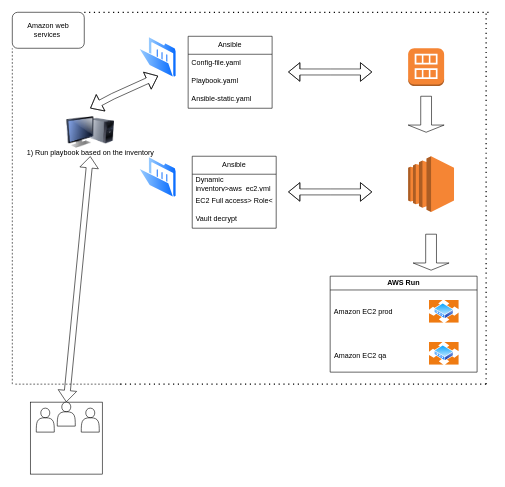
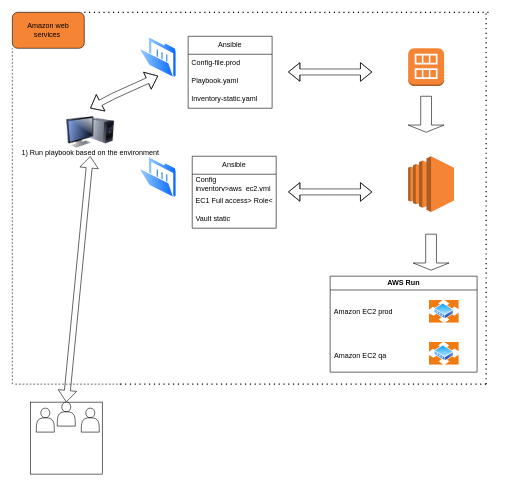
(48, 30) -> (48, 30)
(219, 63) -> (220, 63)
(225, 99) -> (231, 99)
(91, 153) -> (91, 153)
(235, 183) -> (235, 183)
(235, 201) -> (235, 201)
(220, 219) -> (217, 219)
